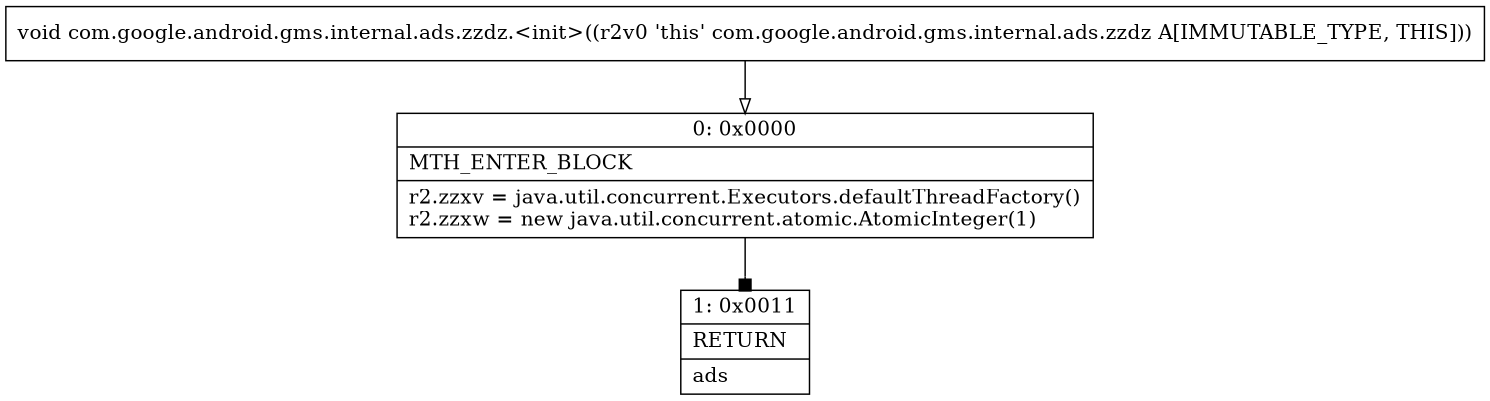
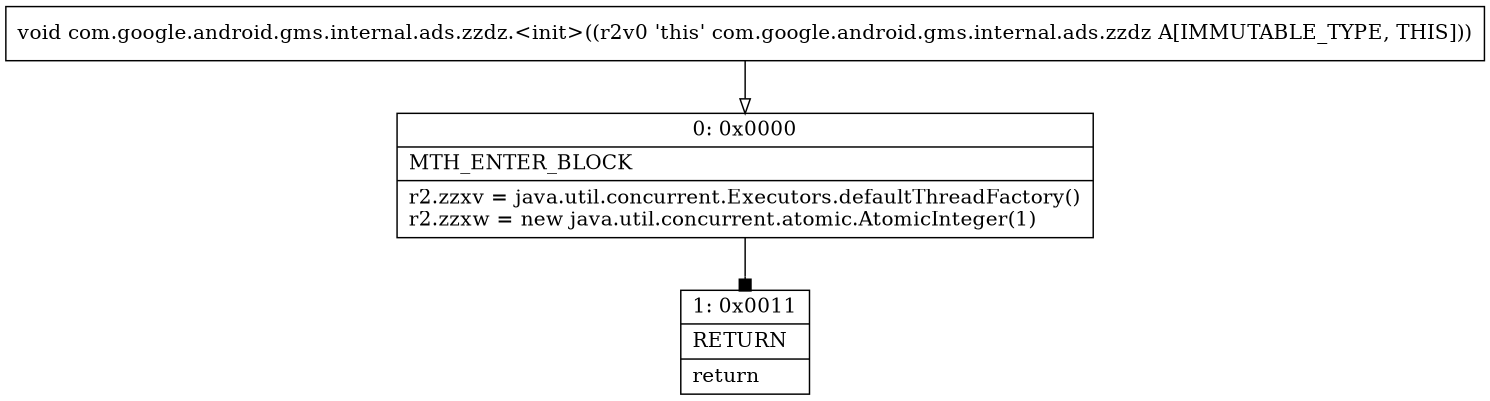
(711, 376) -> (726, 376)
